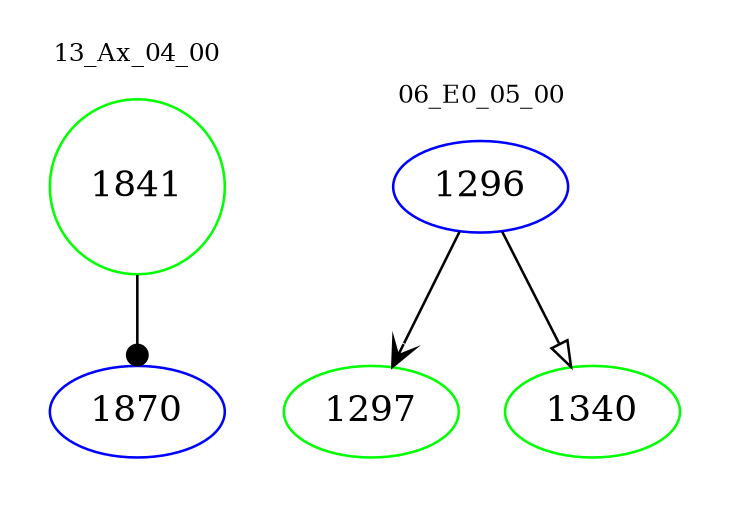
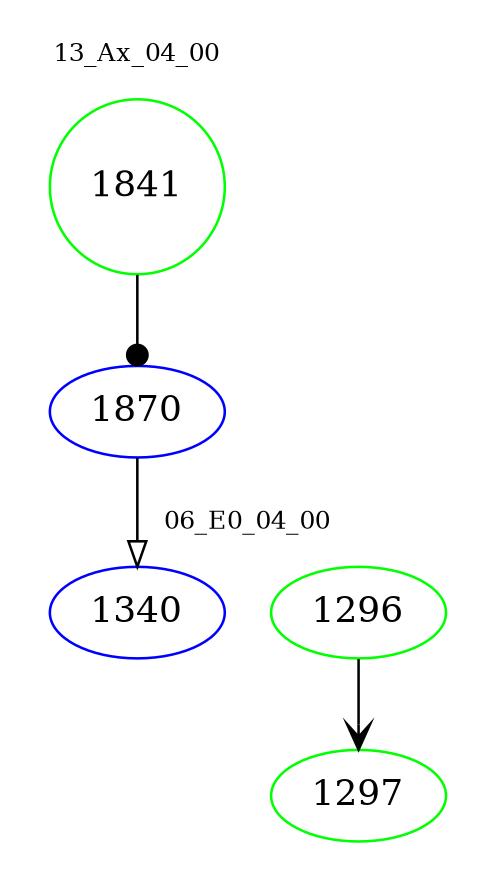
(482, 96) -> (248, 522)
(481, 187) -> (359, 613)
(531, 288) -> (137, 514)
(593, 412) -> (137, 613)
